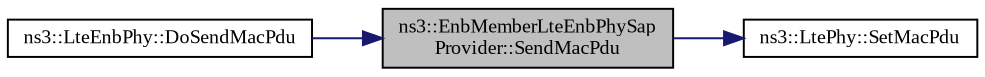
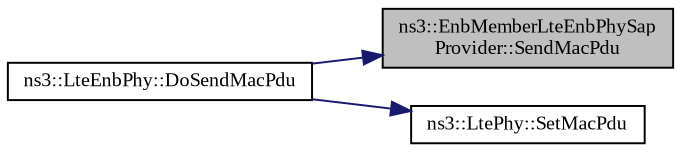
(699, 38) -> (351, 104)
